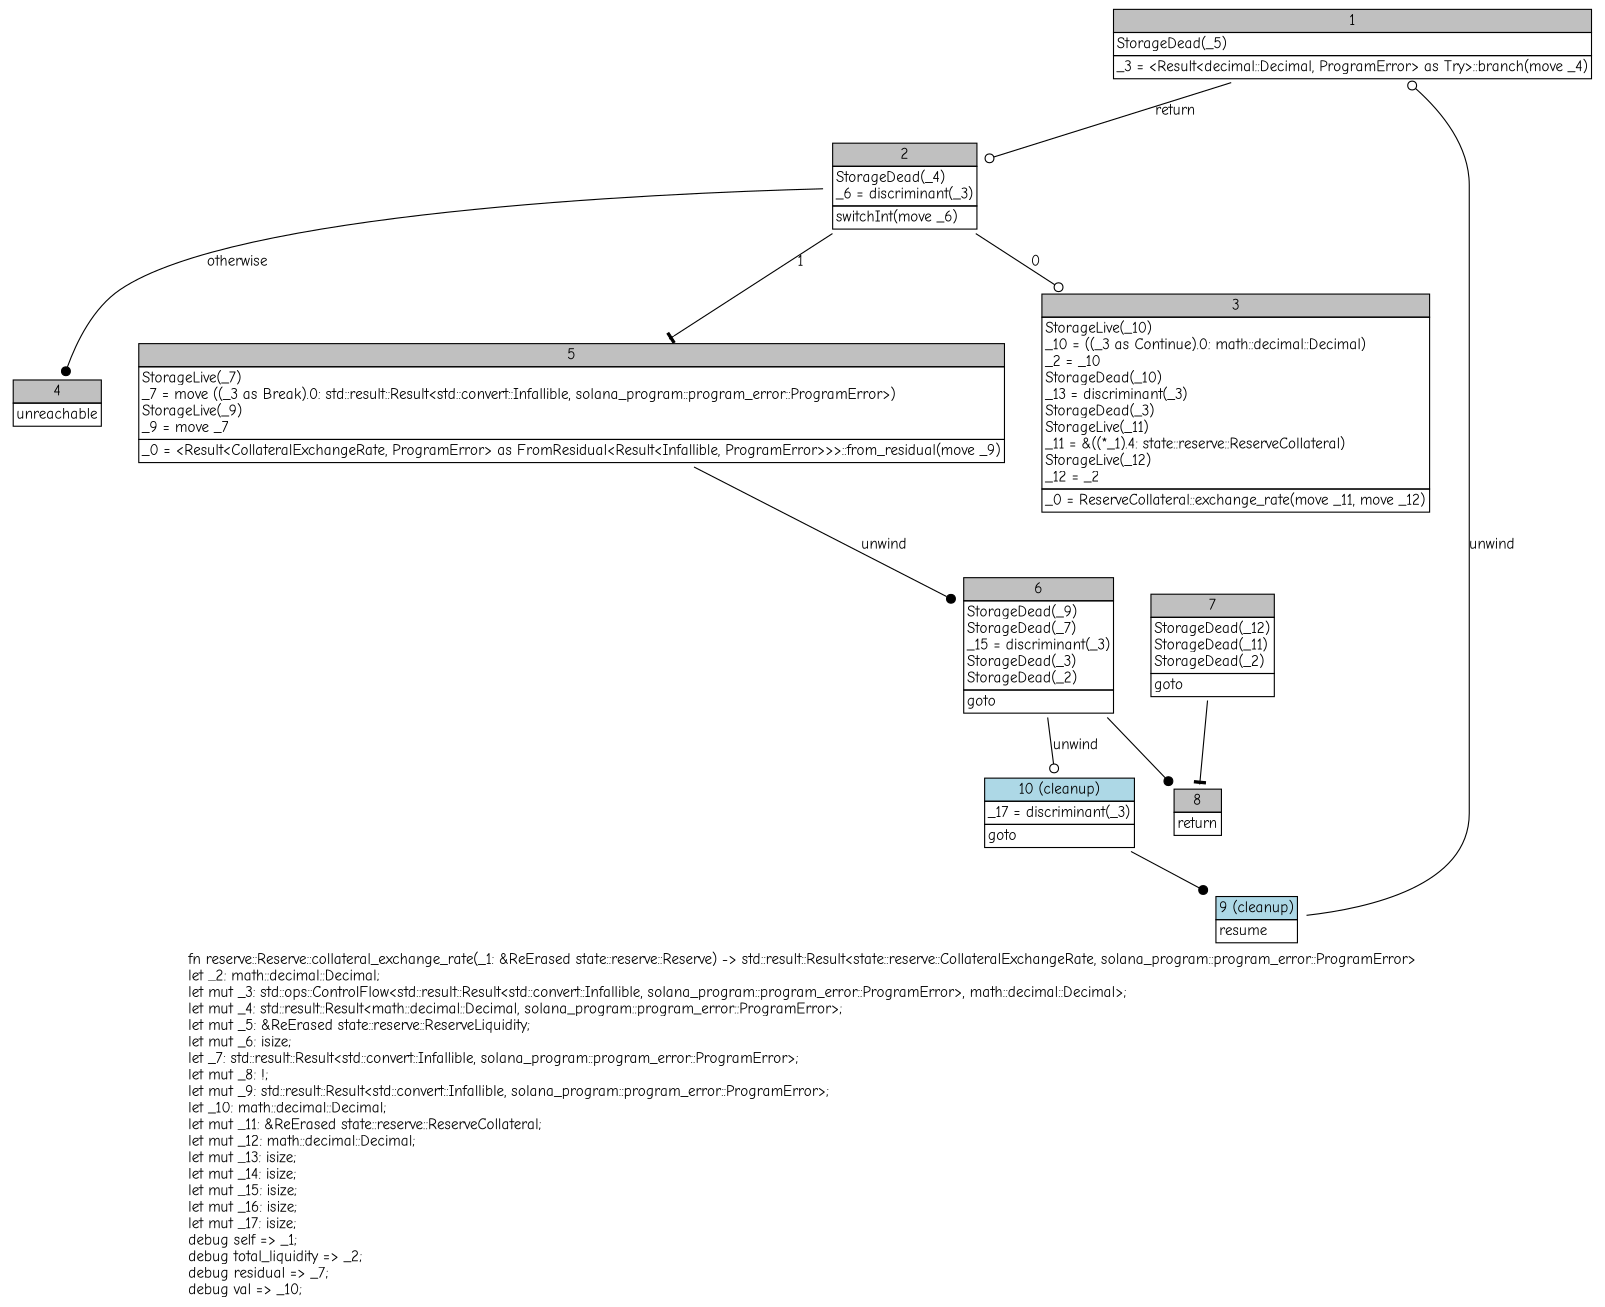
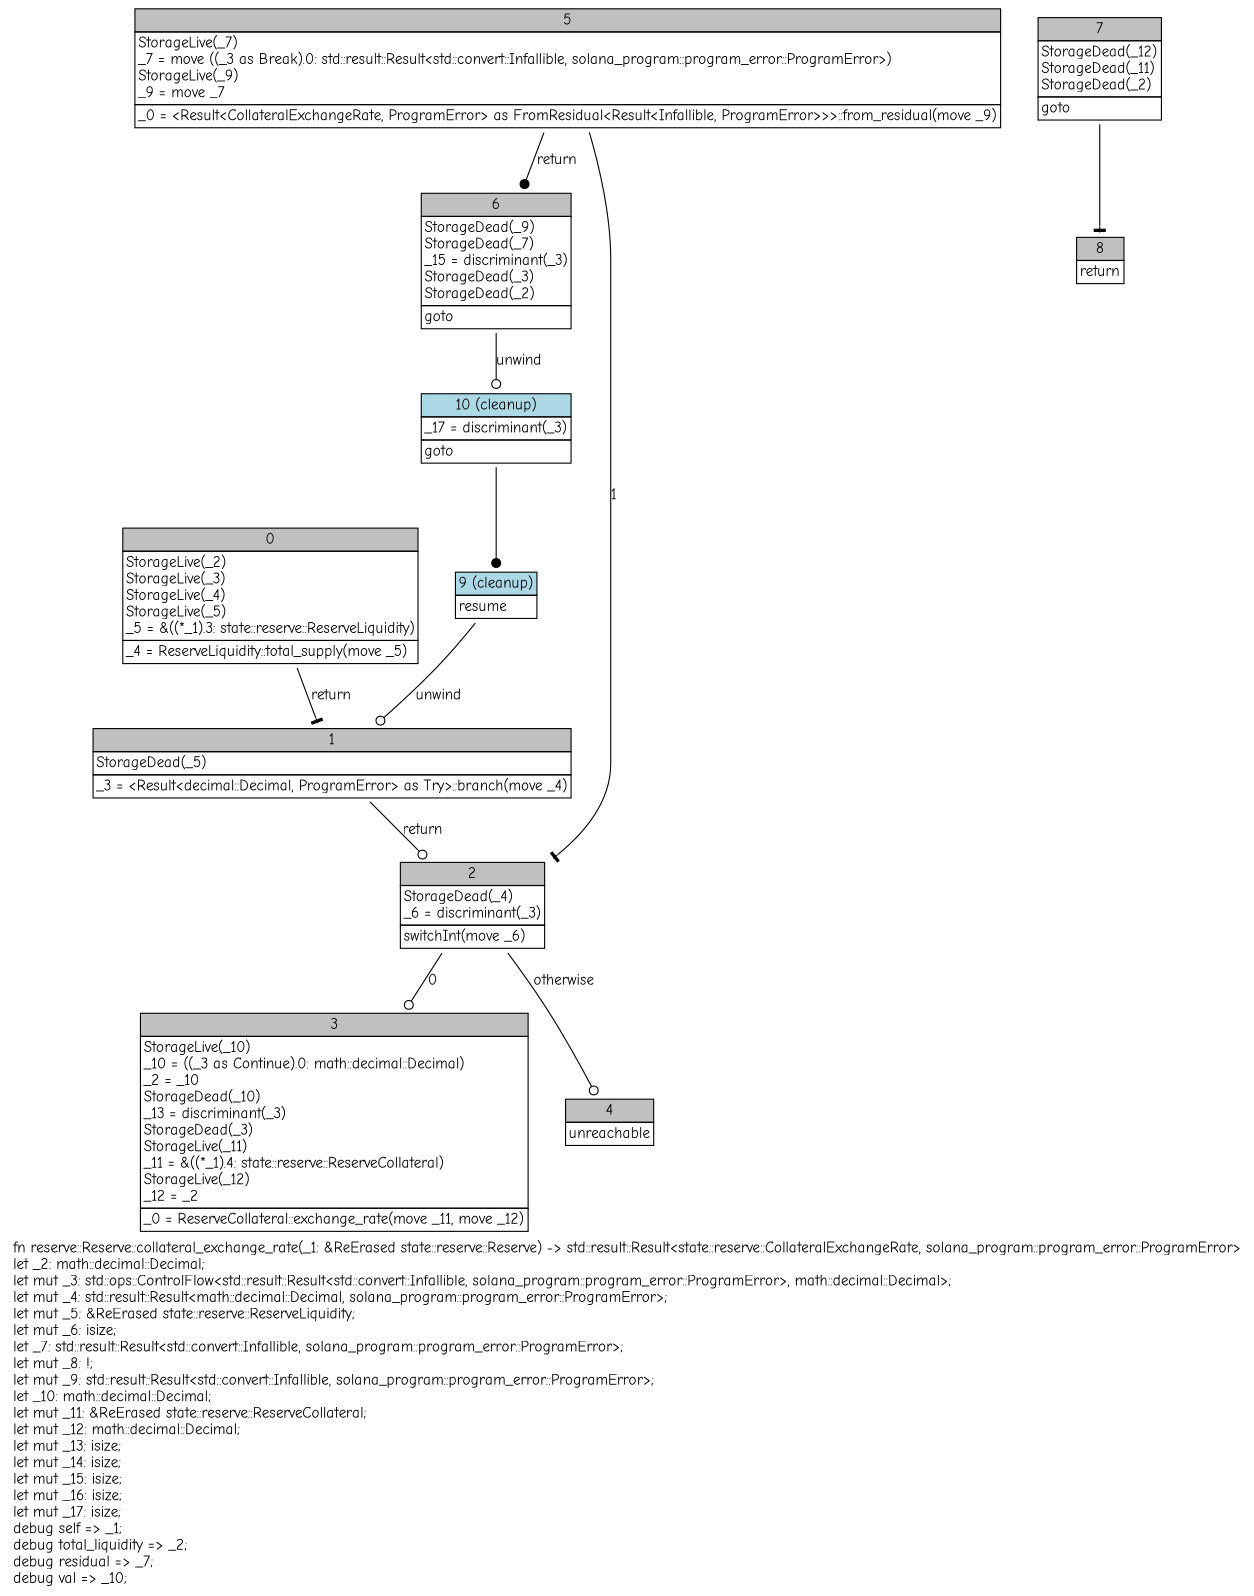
(419, 216) -> (553, 1018)
(753, 285) -> (611, 501)
(884, 545) -> (557, 160)
none -> (270, 595)
(1136, 748) -> none
